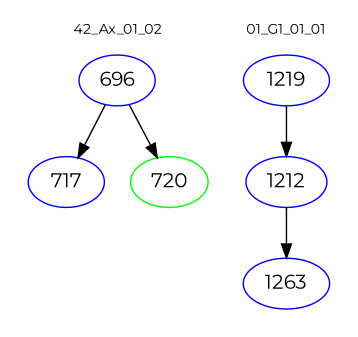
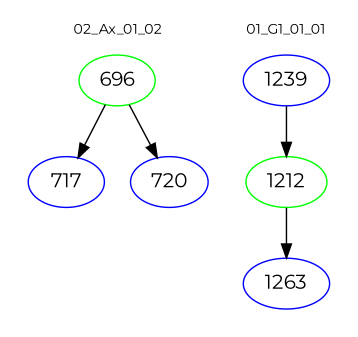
(119, 30) -> (119, 30)
(117, 80) -> (117, 80)
(286, 80) -> (286, 80)
(169, 182) -> (169, 182)
(286, 182) -> (286, 182)
